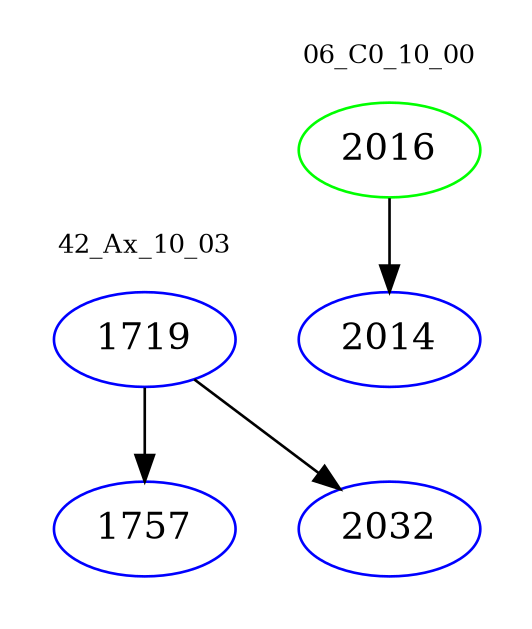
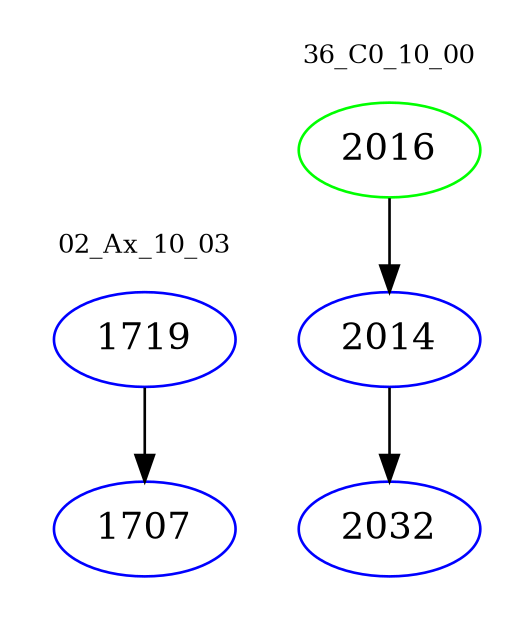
(390, 57) -> (390, 57)
(145, 246) -> (145, 246)
(241, 415) -> (390, 421)
(145, 529) -> (145, 529)
